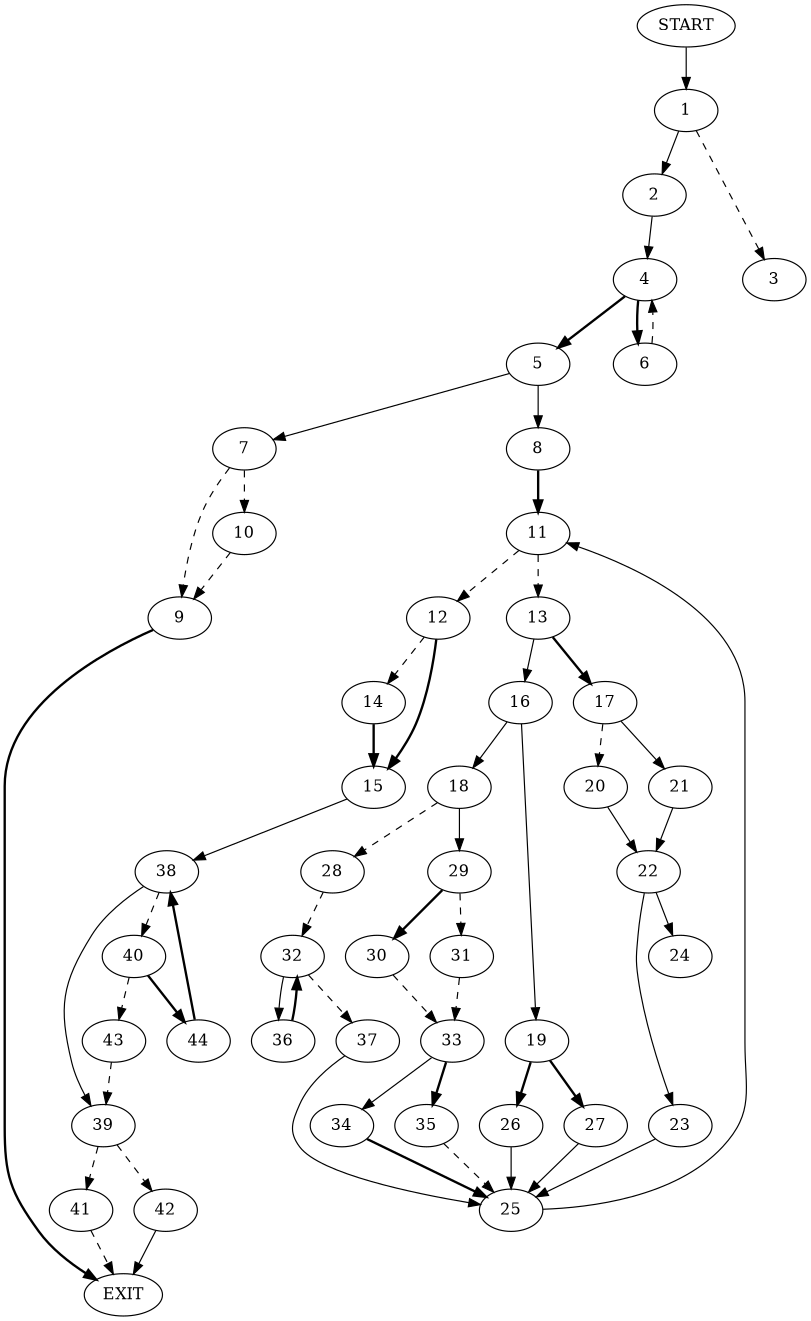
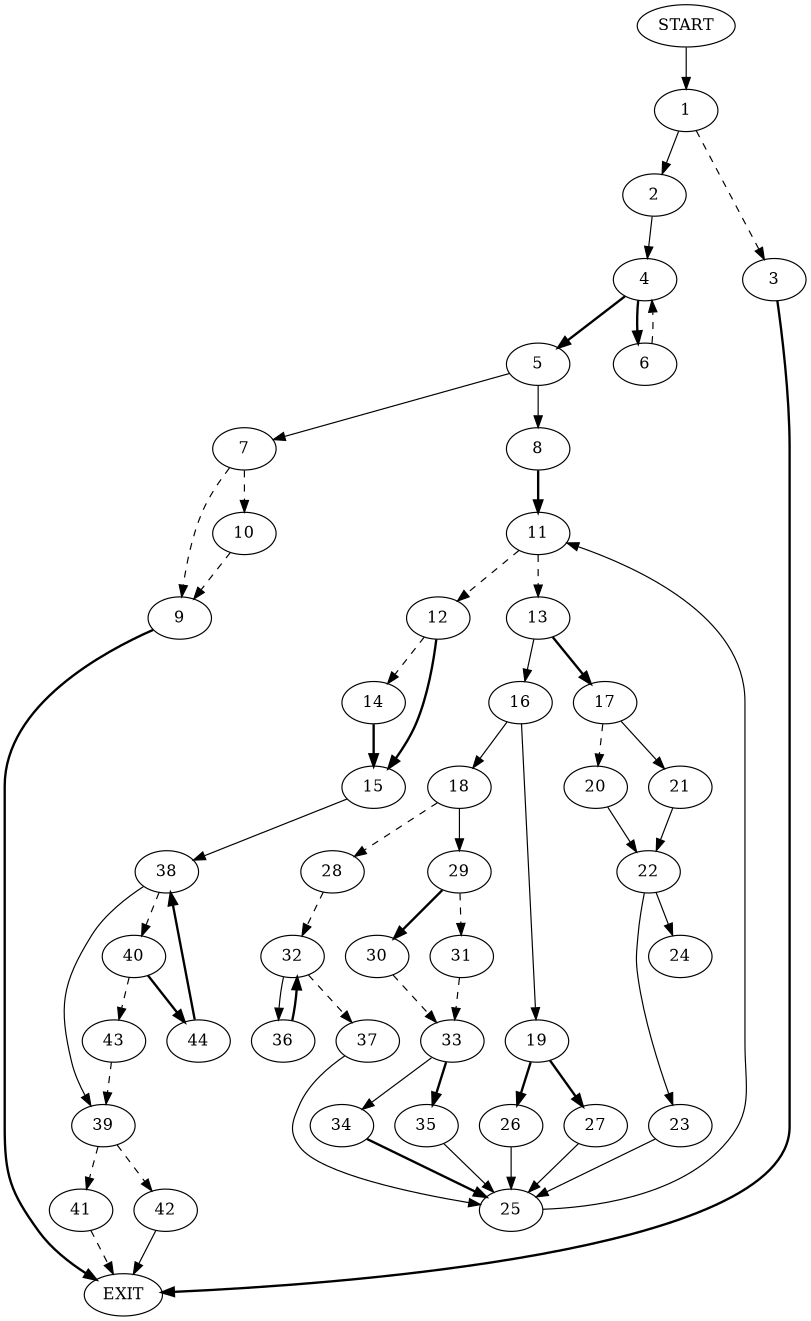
none -> (790, 1045)
(464, 1164) -> (464, 1164)
